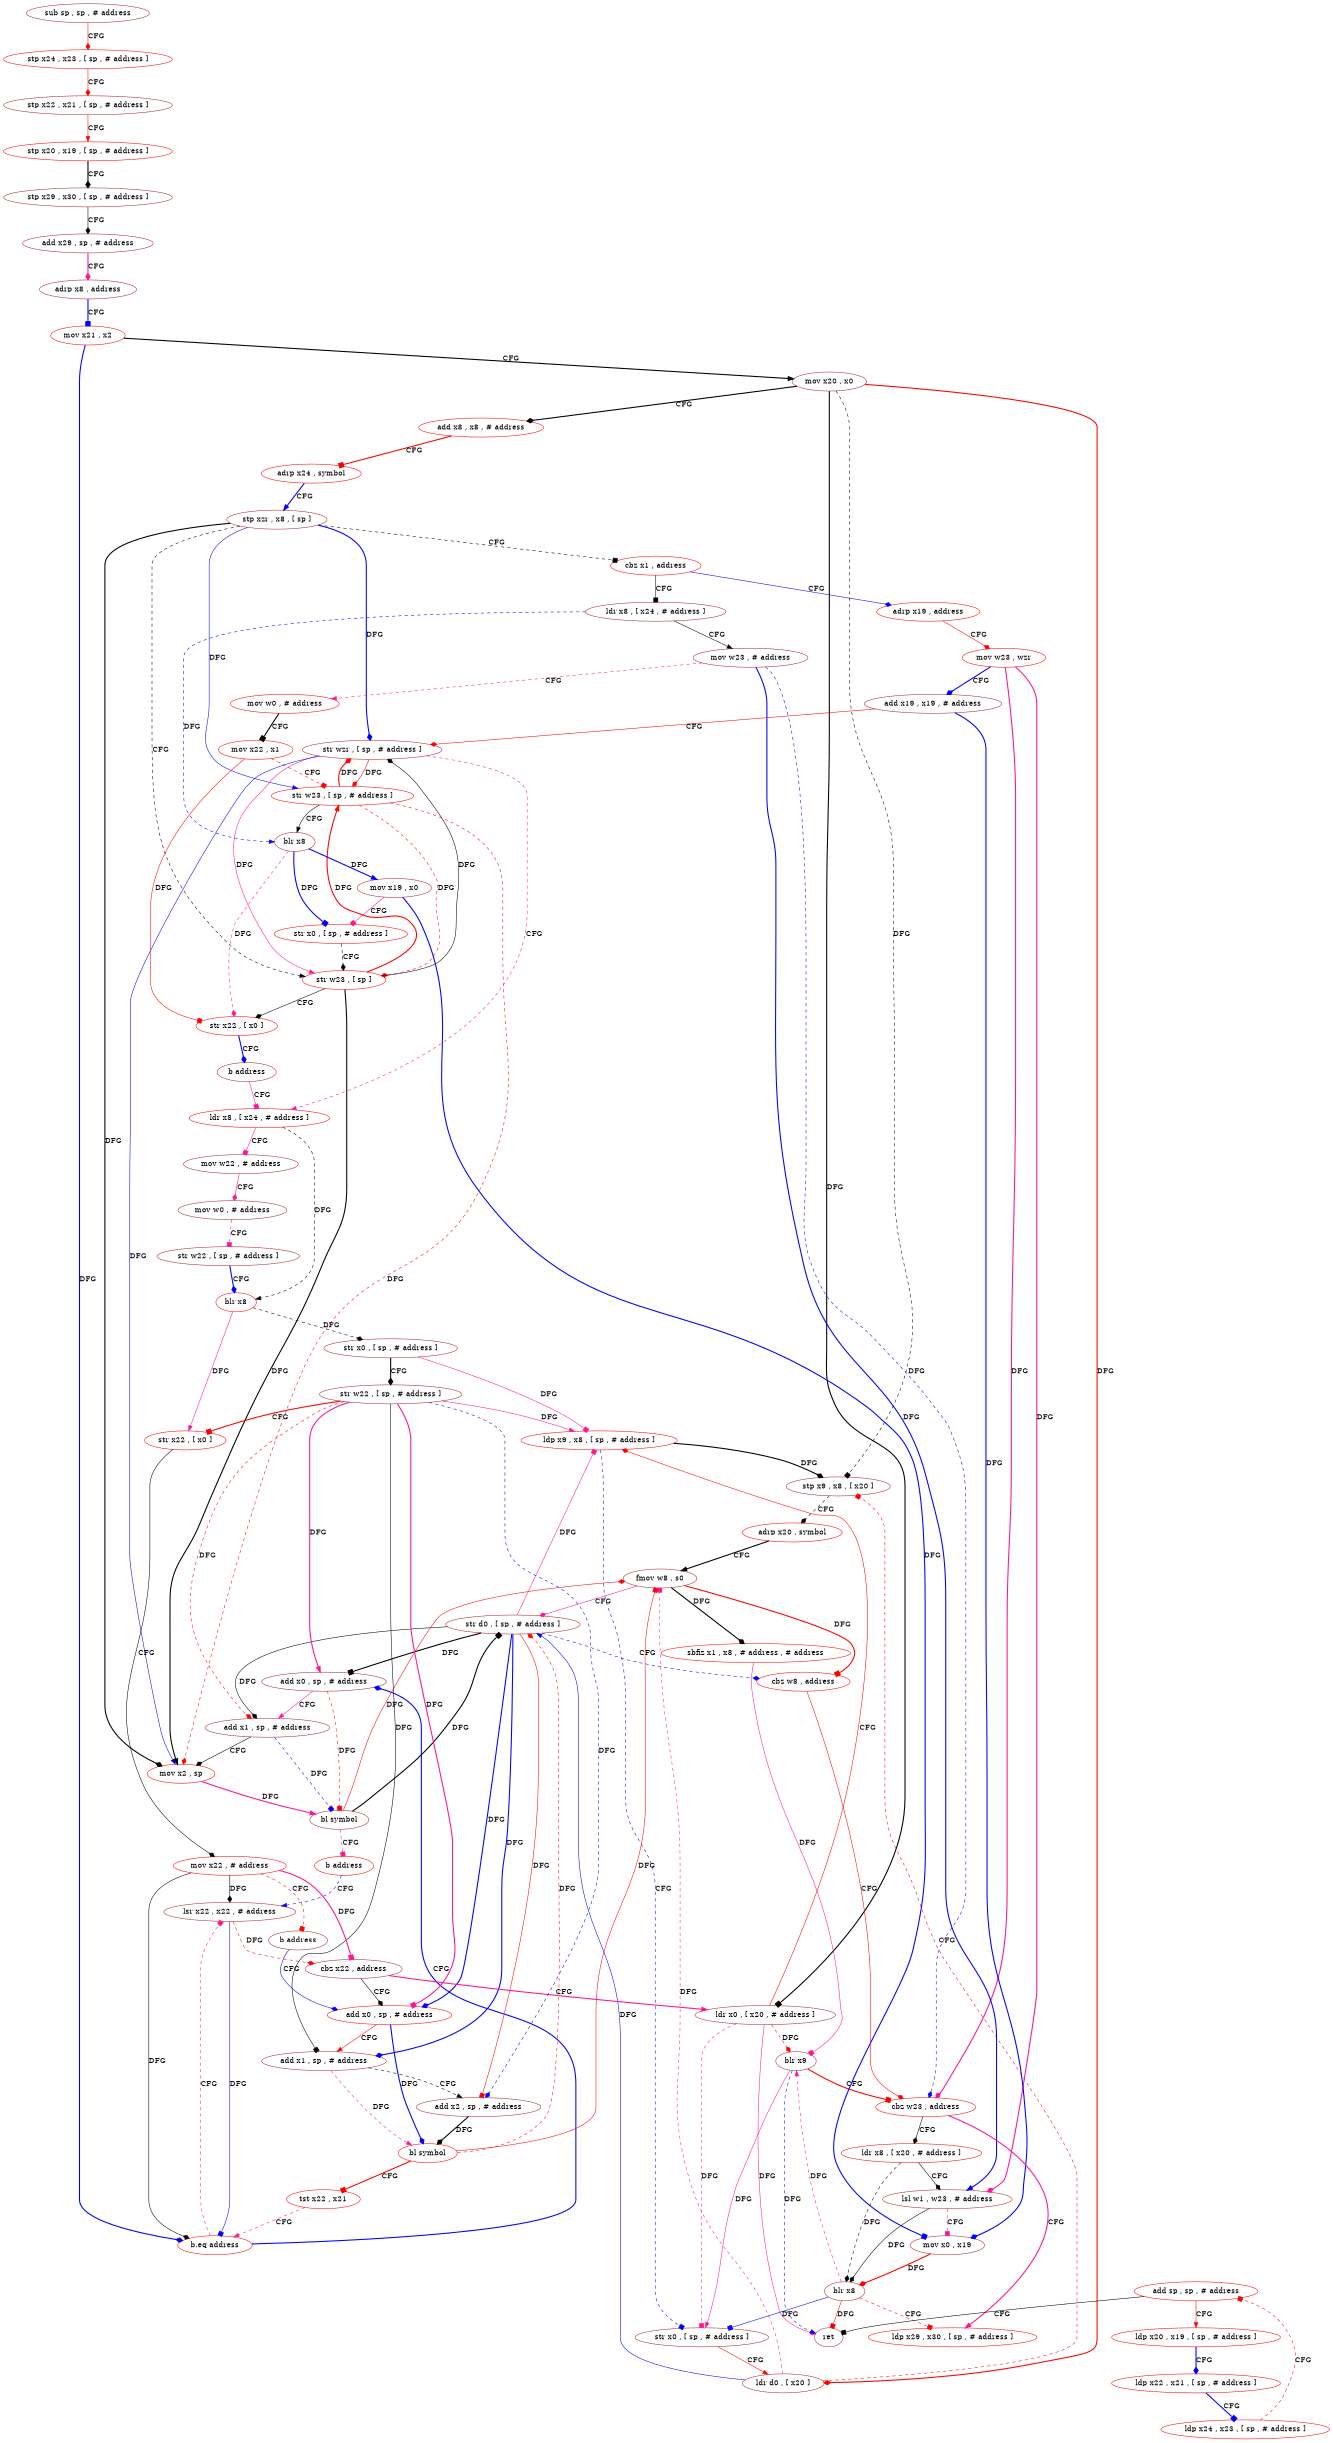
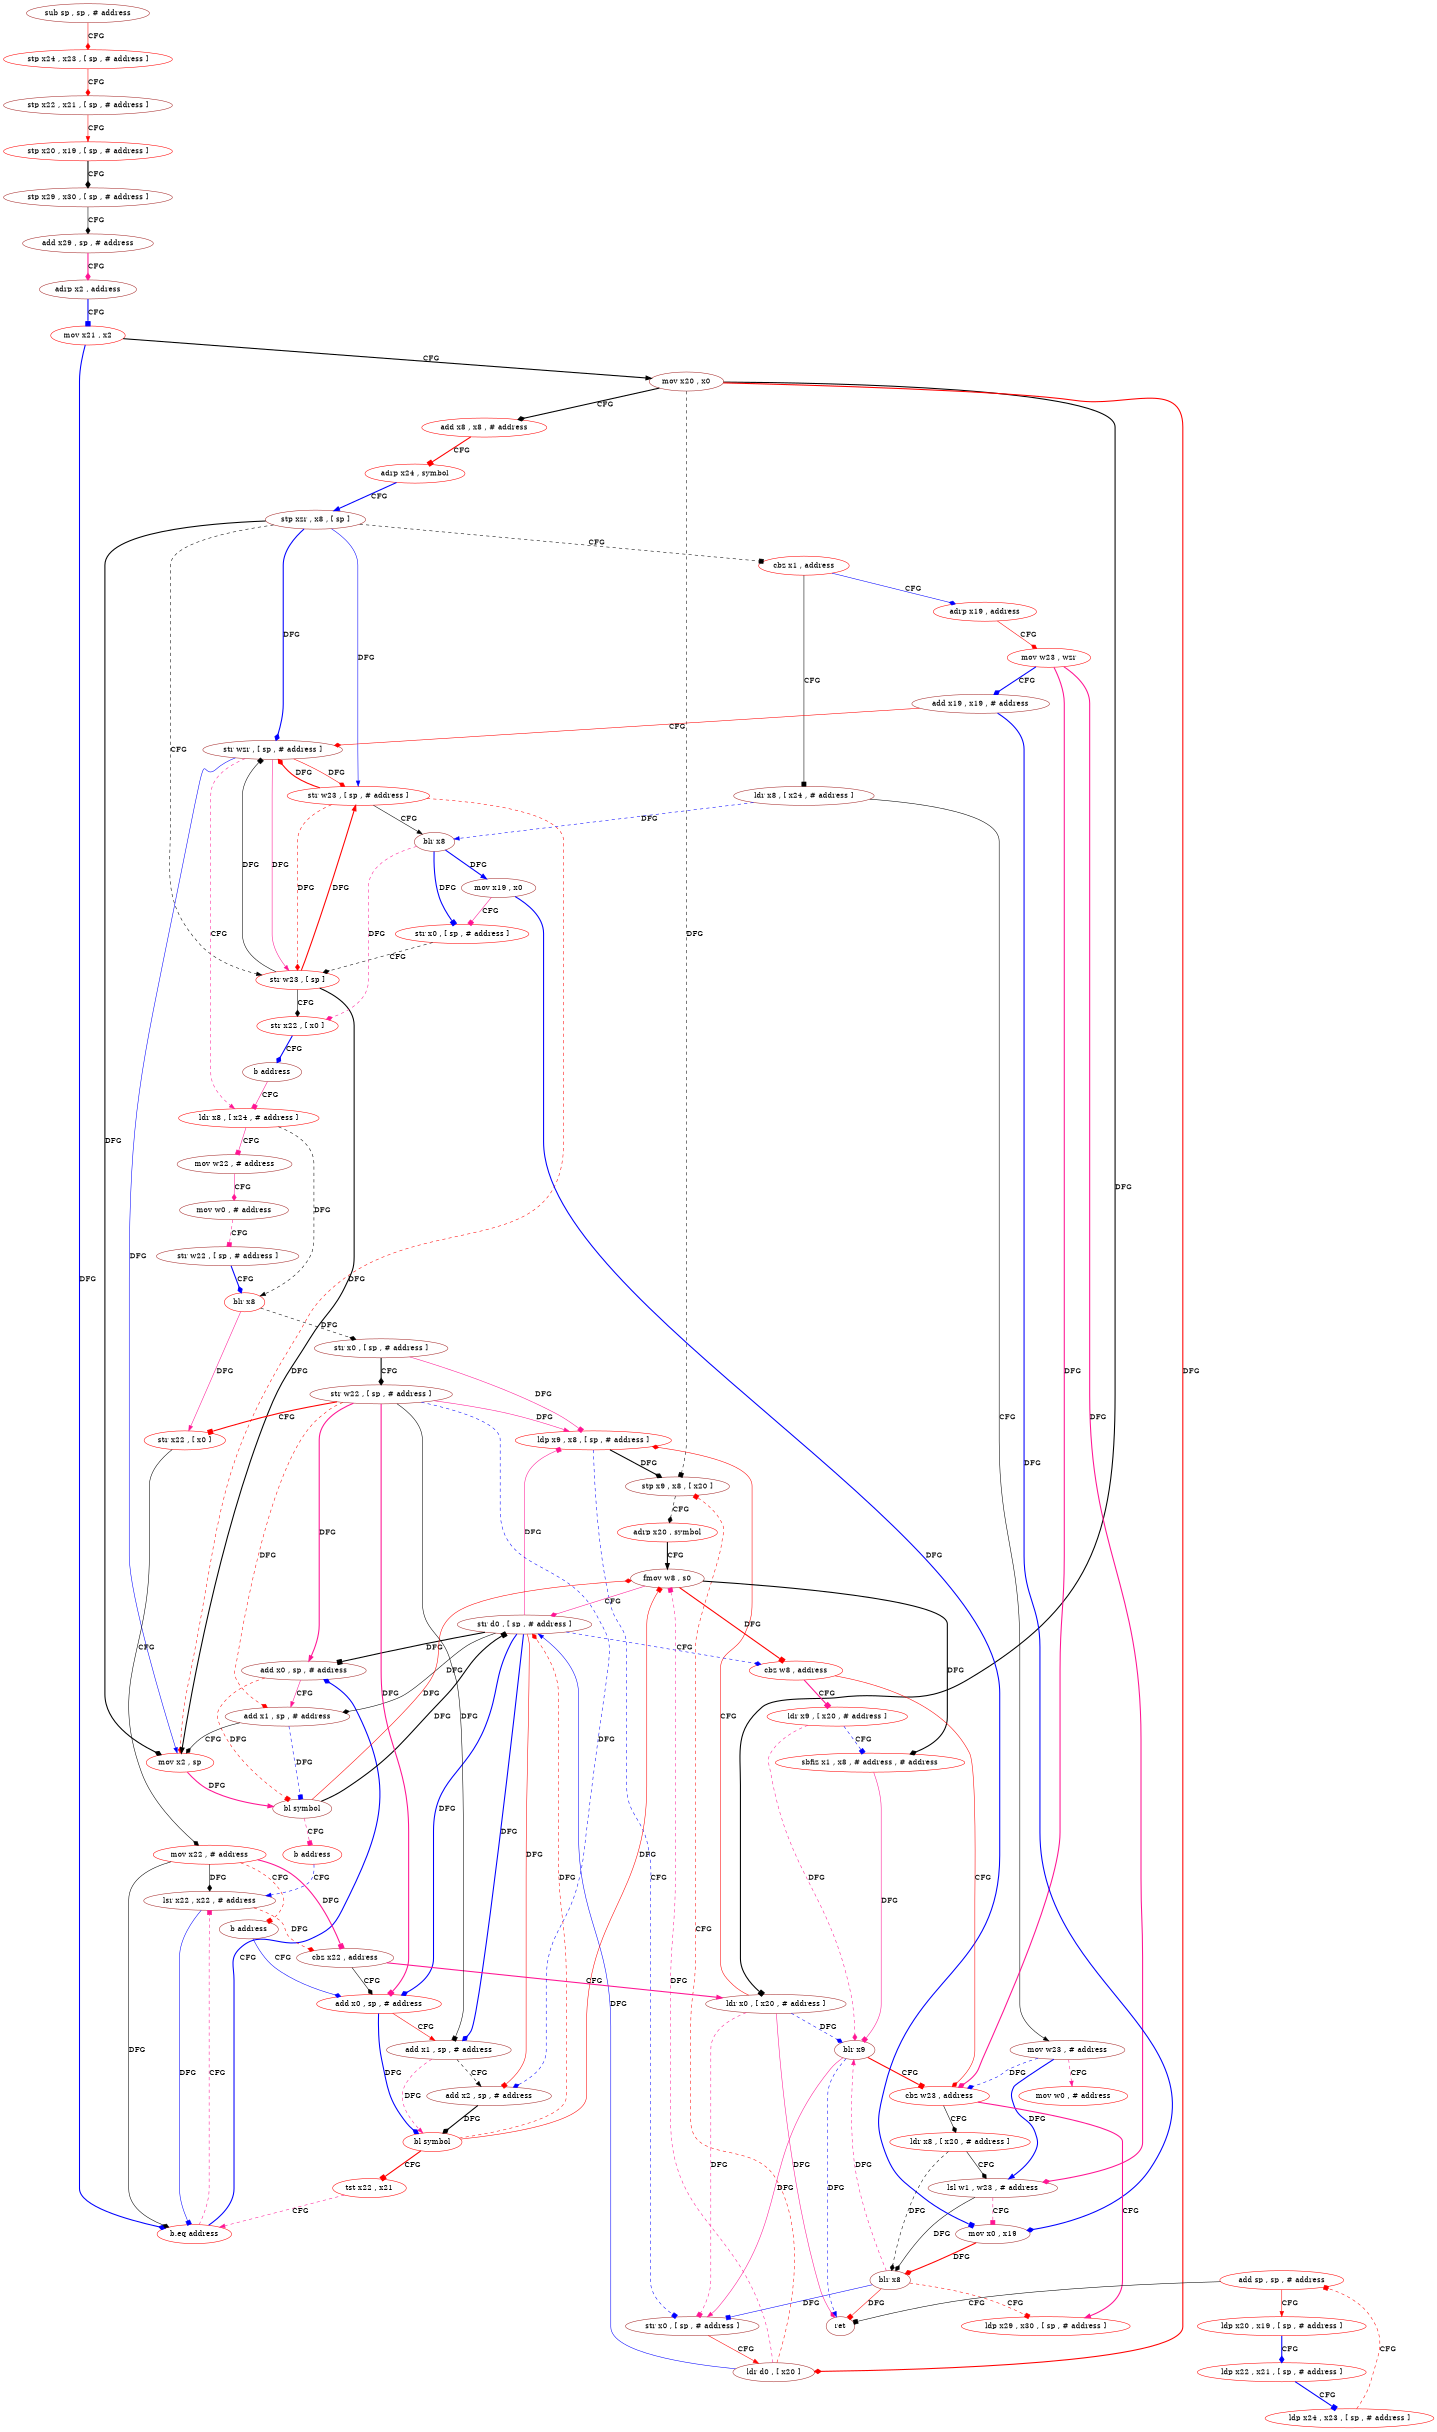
(88, 289) -> (88, 289)
(256, 750) -> none
(458, 883) -> (242, 873)
none -> (837, 1717)
(779, 2036) -> (814, 2026)
